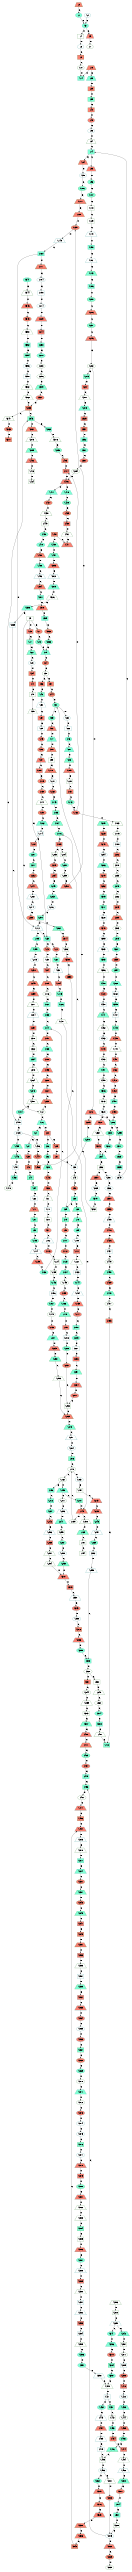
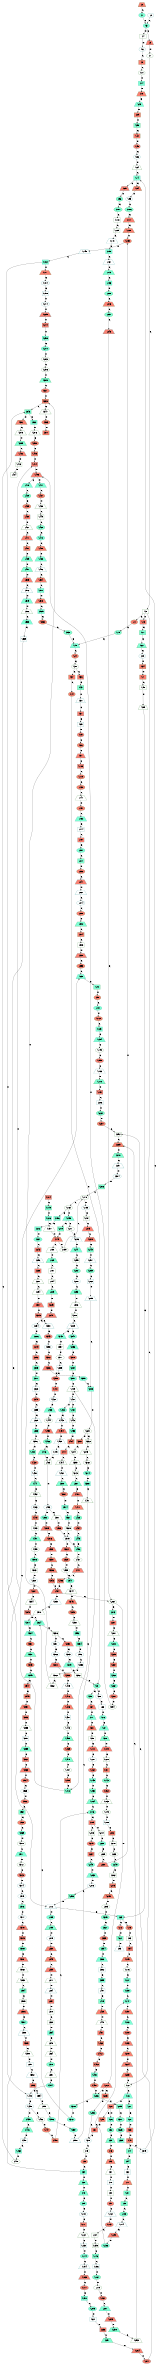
(86, 73) -> (141, 88)
none -> (150, 333)
(58, 450) -> (35, 443)
(60, 539) -> (27, 543)
(77, 641) -> (18, 1141)
(58, 976) -> none
none -> (52, 1286)
(64, 1304) -> (99, 1071)
(63, 1570) -> (76, 1298)
none -> (68, 1575)
none -> (85, 1598)
